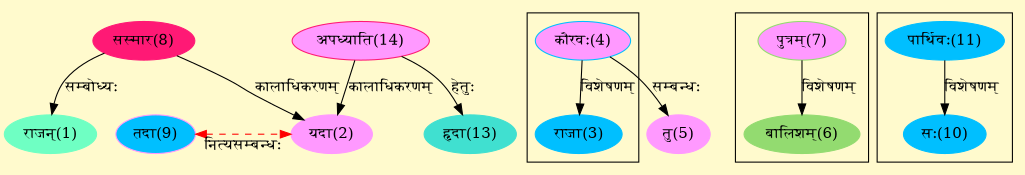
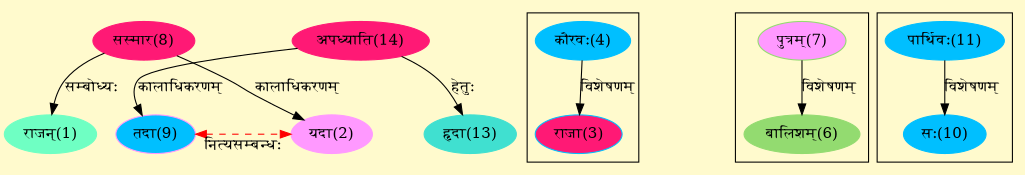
(361, 41) -> (361, 41)
(583, 41) -> (583, 41)
(348, 82) -> (208, 61)
(579, 134) -> (579, 134)
(679, 134) -> none
